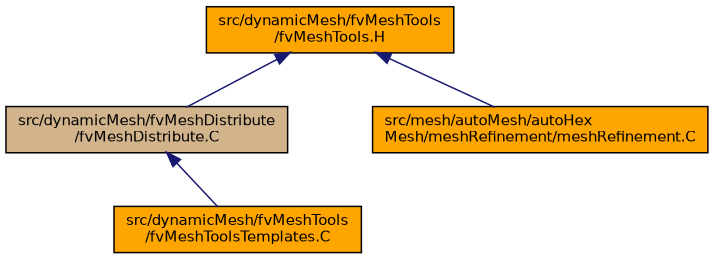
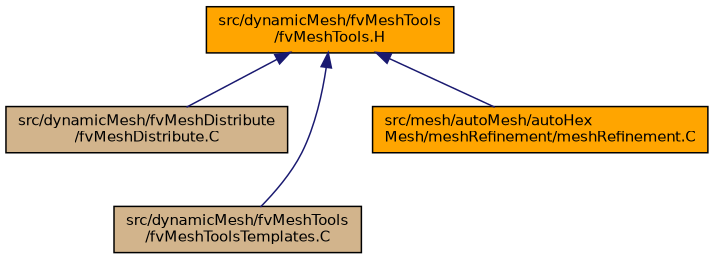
(197, 185) -> (306, 143)
(238, 230) -> (238, 230)
